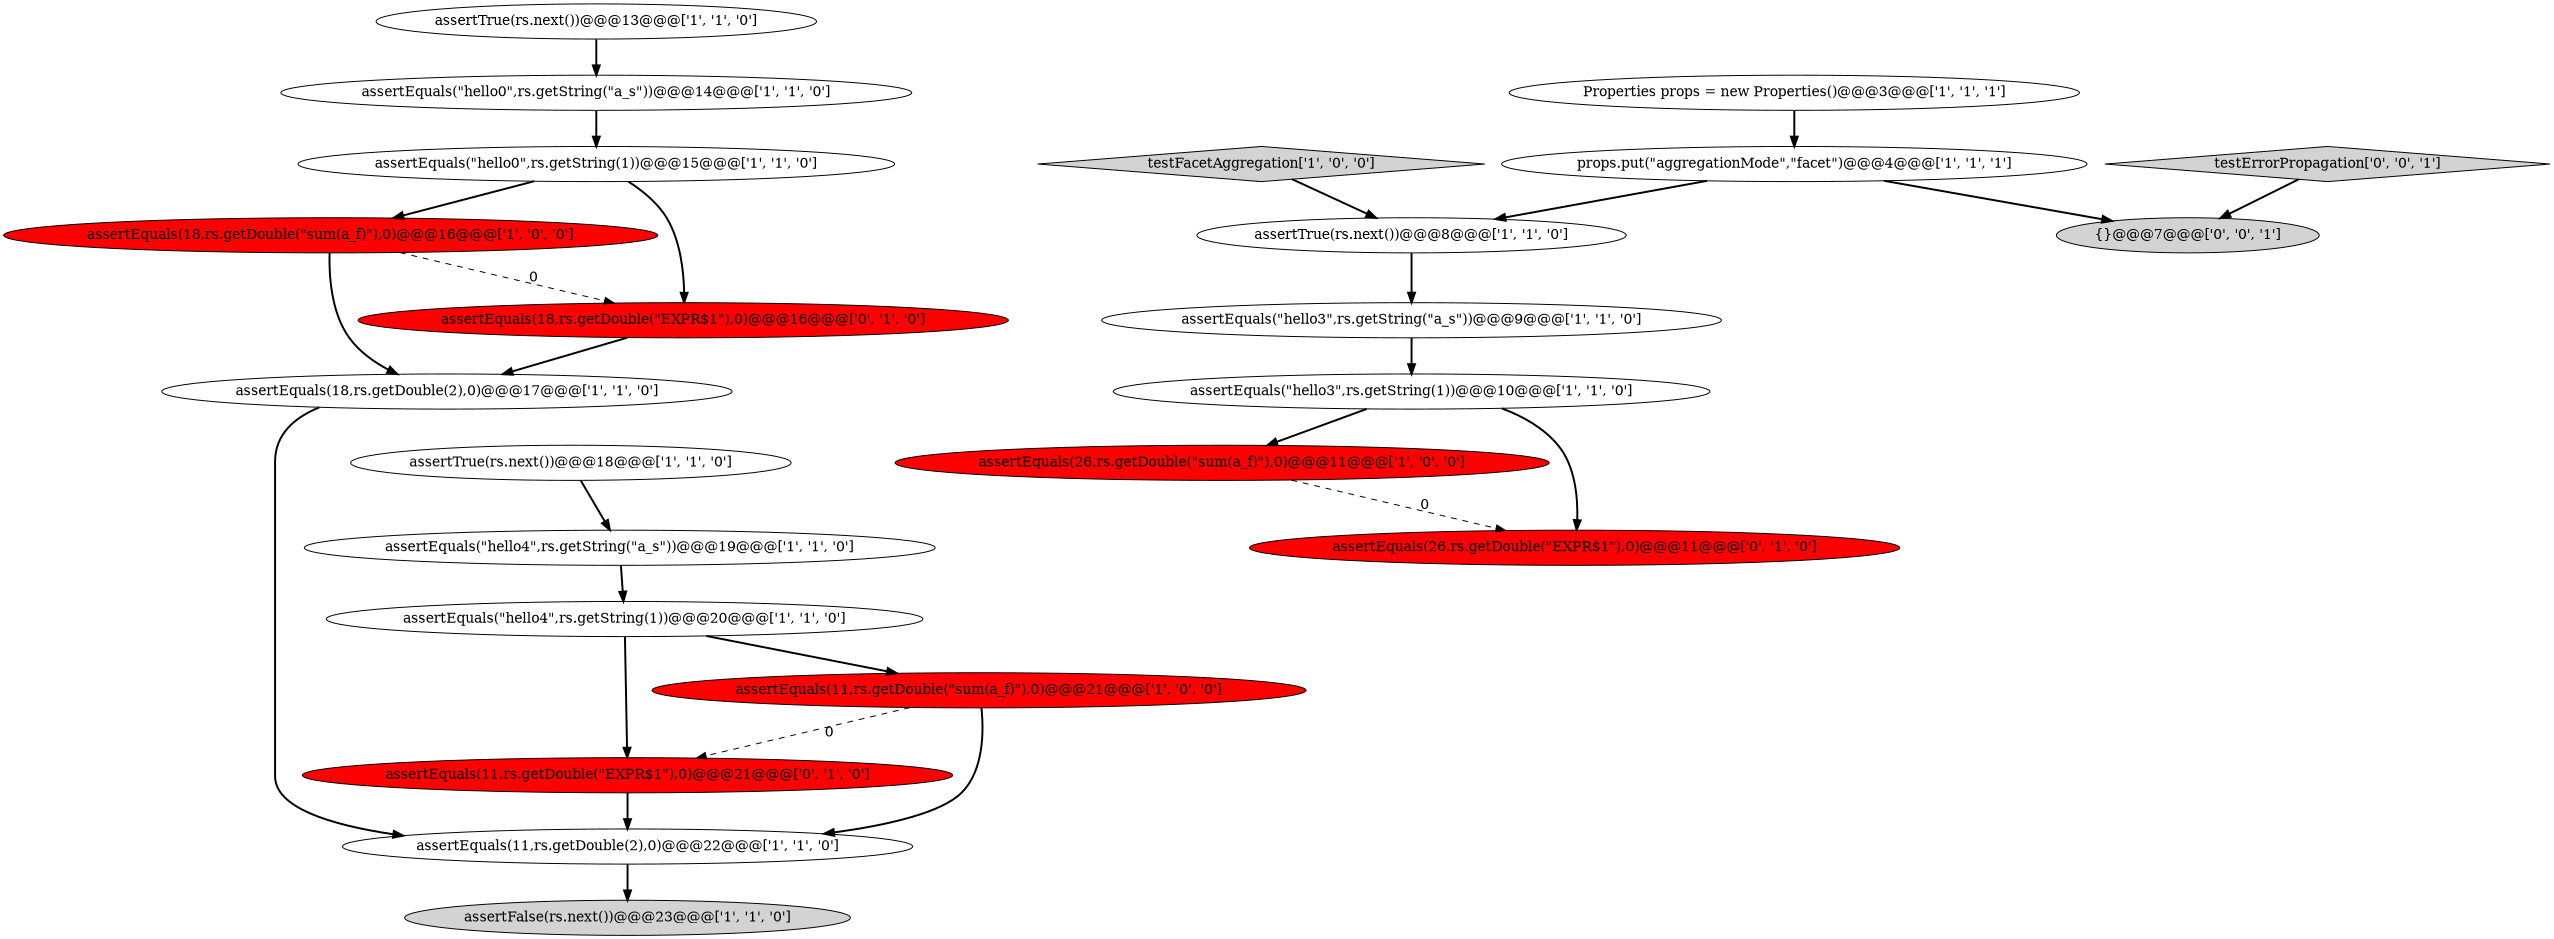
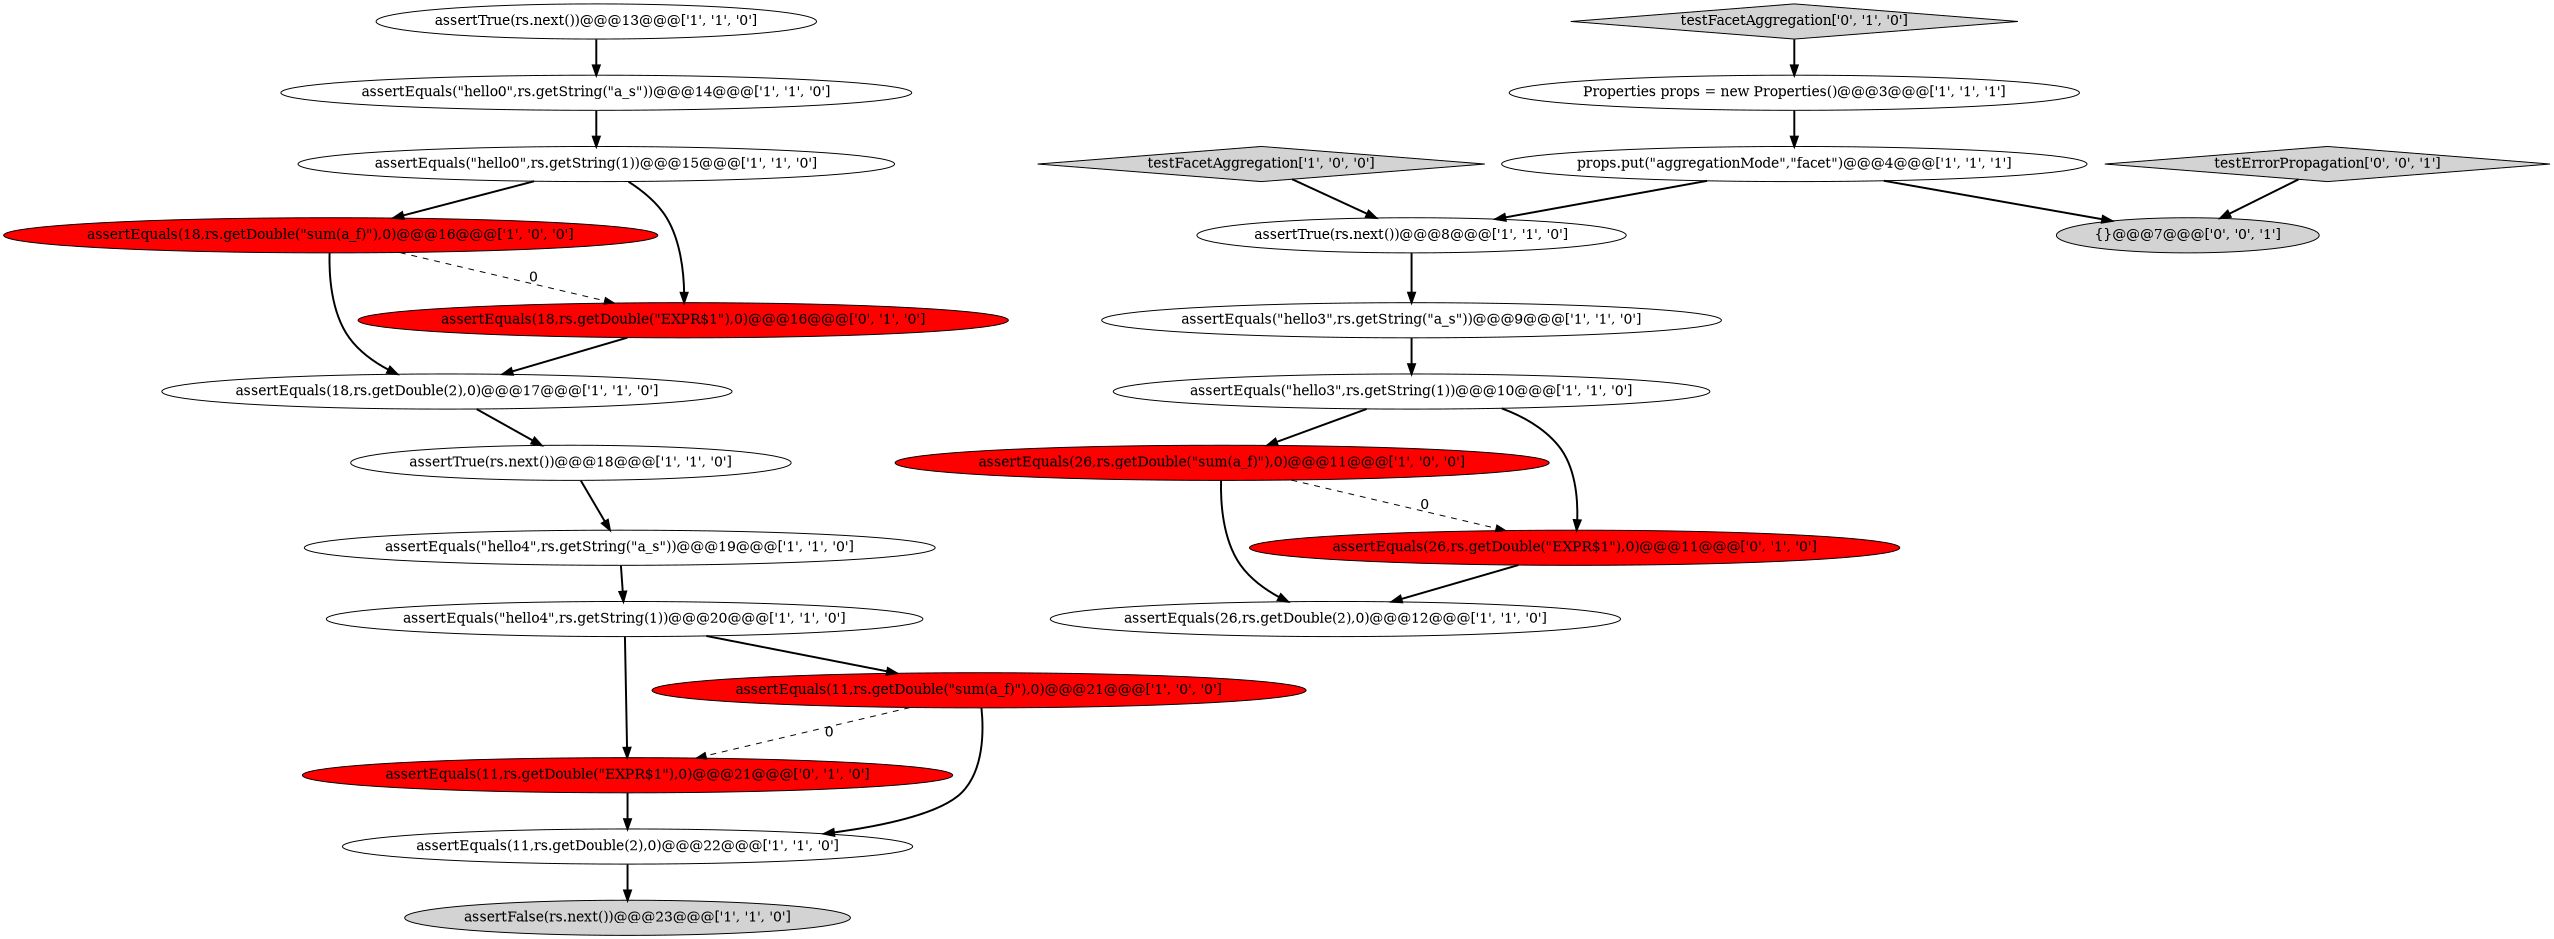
none -> (1794, 21)
none -> (1335, 619)
(275, 652) -> (505, 425)
